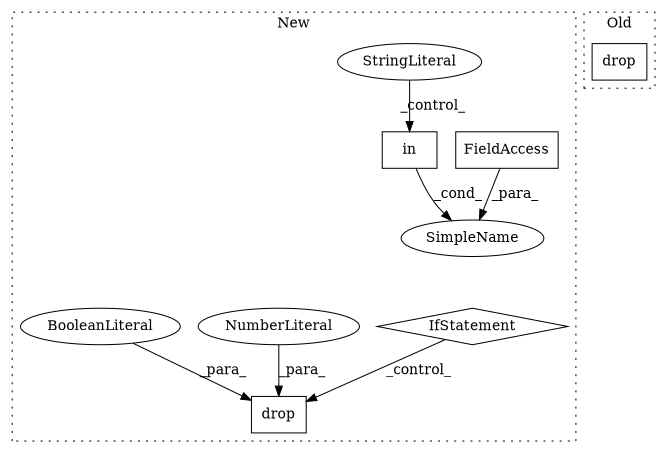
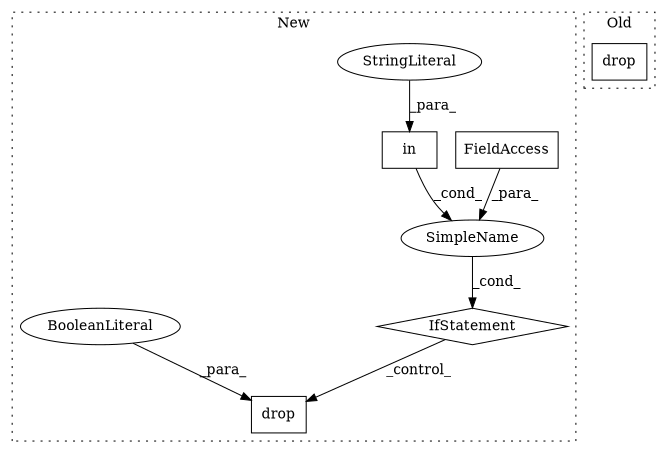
(433, 106) -> (433, 106)
none -> (472, 277)
(279, 326) -> none
